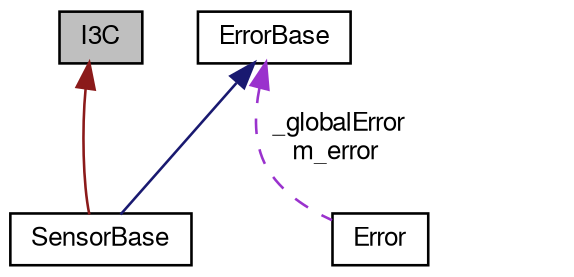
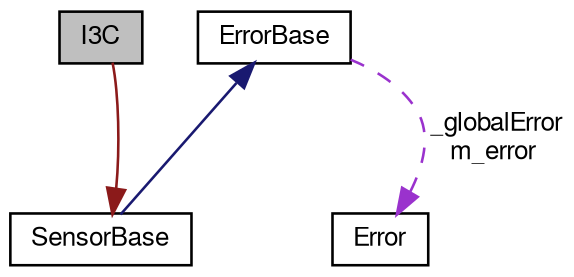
(84, 152) -> (118, 125)
(268, 169) -> (417, 111)
